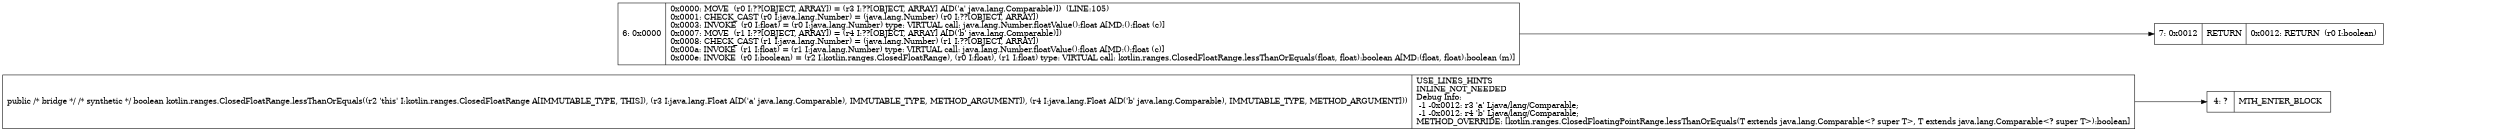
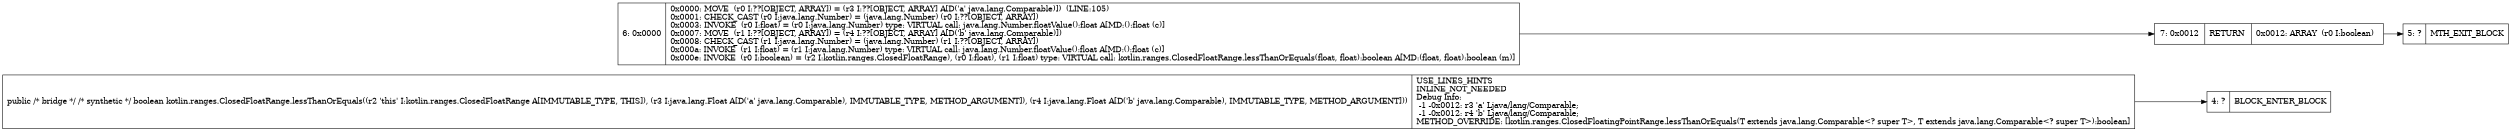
(2315, 34) -> (2316, 34)
none -> (2456, 34)
(2280, 102) -> (2280, 102)
